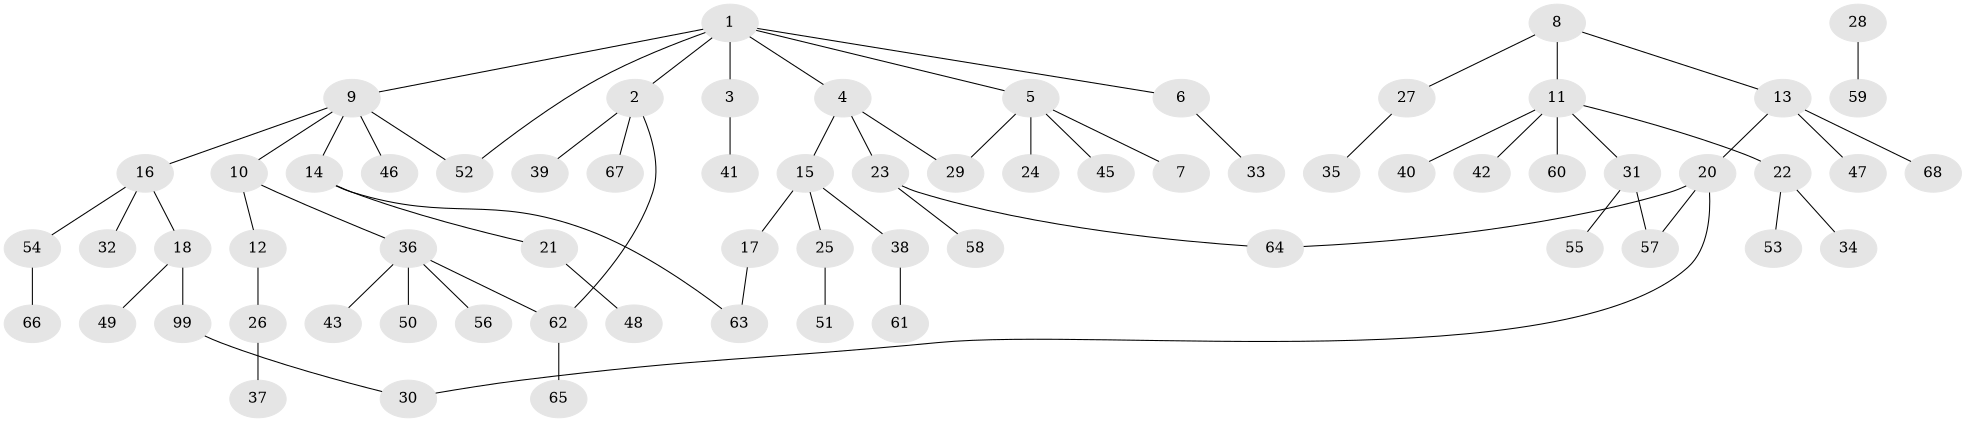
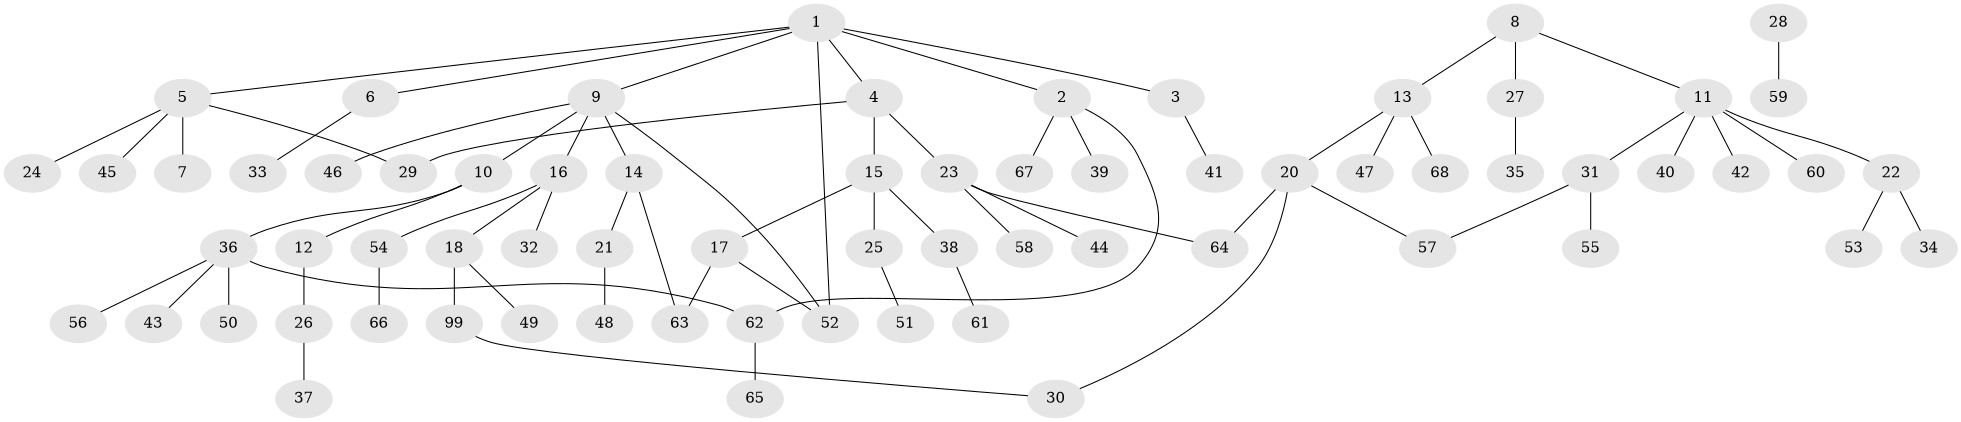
none -> (1100, 249)
none -> (775, 286)
